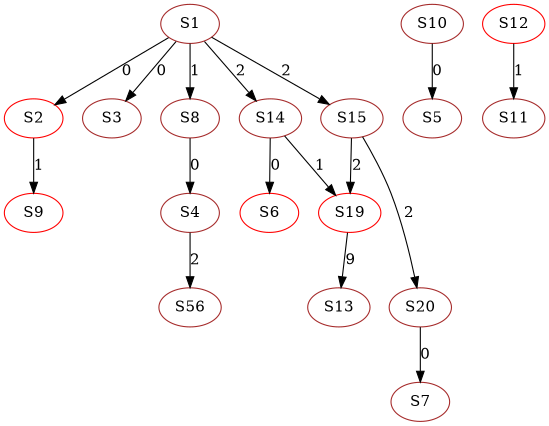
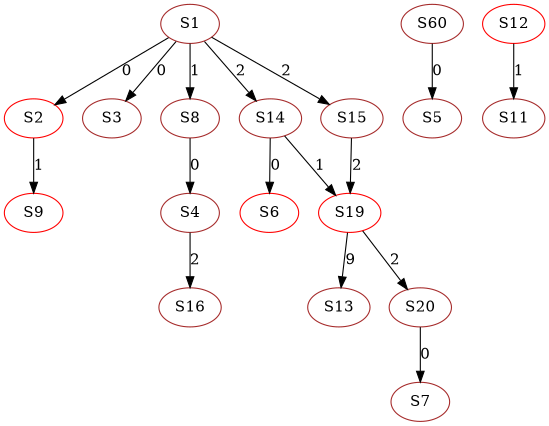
(432, 24) -> (432, 24)
(395, 204) -> (382, 256)
(190, 307) -> (190, 307)
